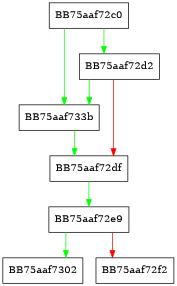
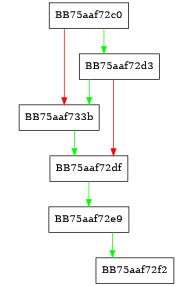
(64, 63) -> (64, 63)
(119, 67) -> (119, 67)
(112, 241) -> (112, 241)
(43, 271) -> none
